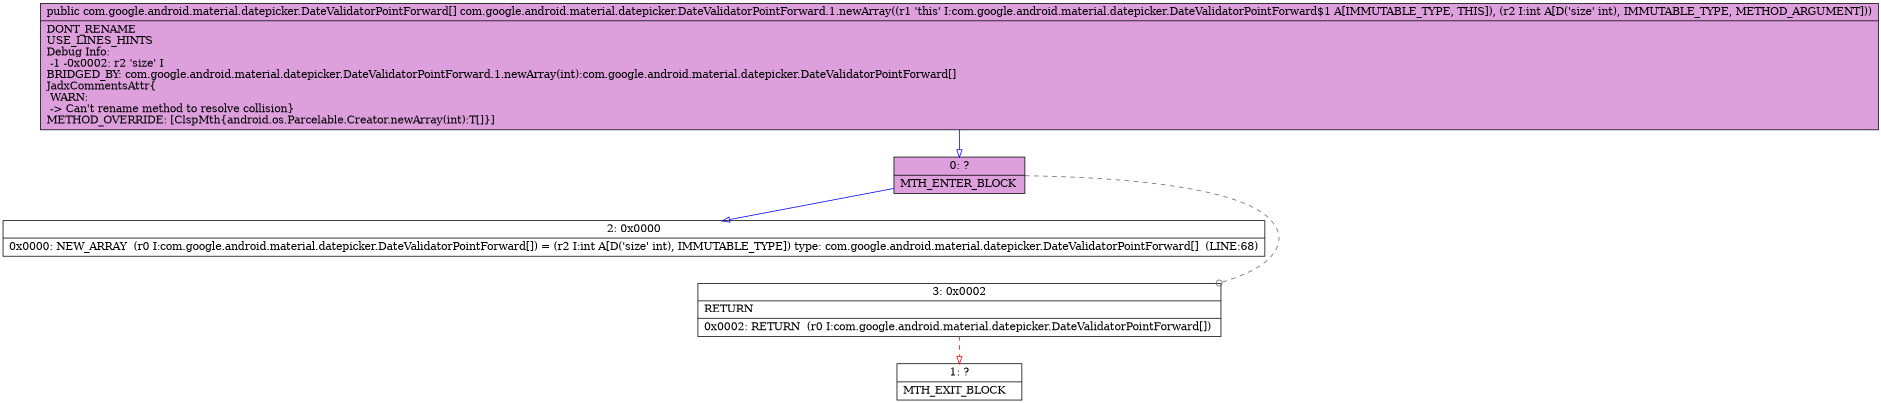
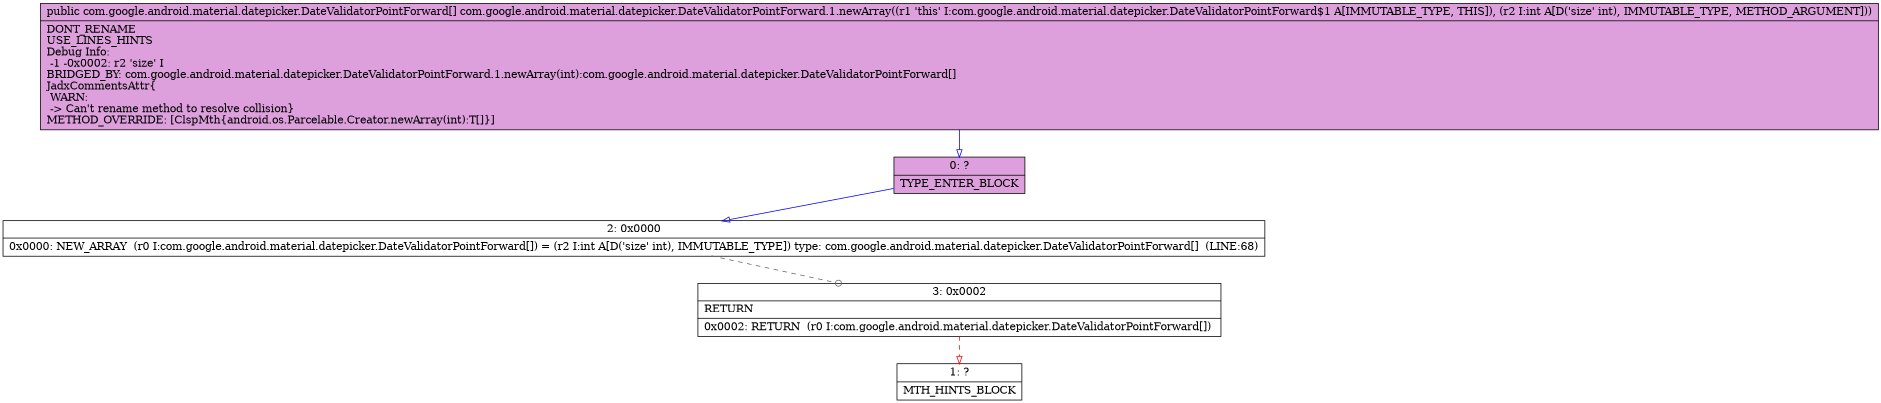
(958, 184) -> (959, 184)
(1199, 191) -> (773, 269)
(955, 391) -> (959, 391)
